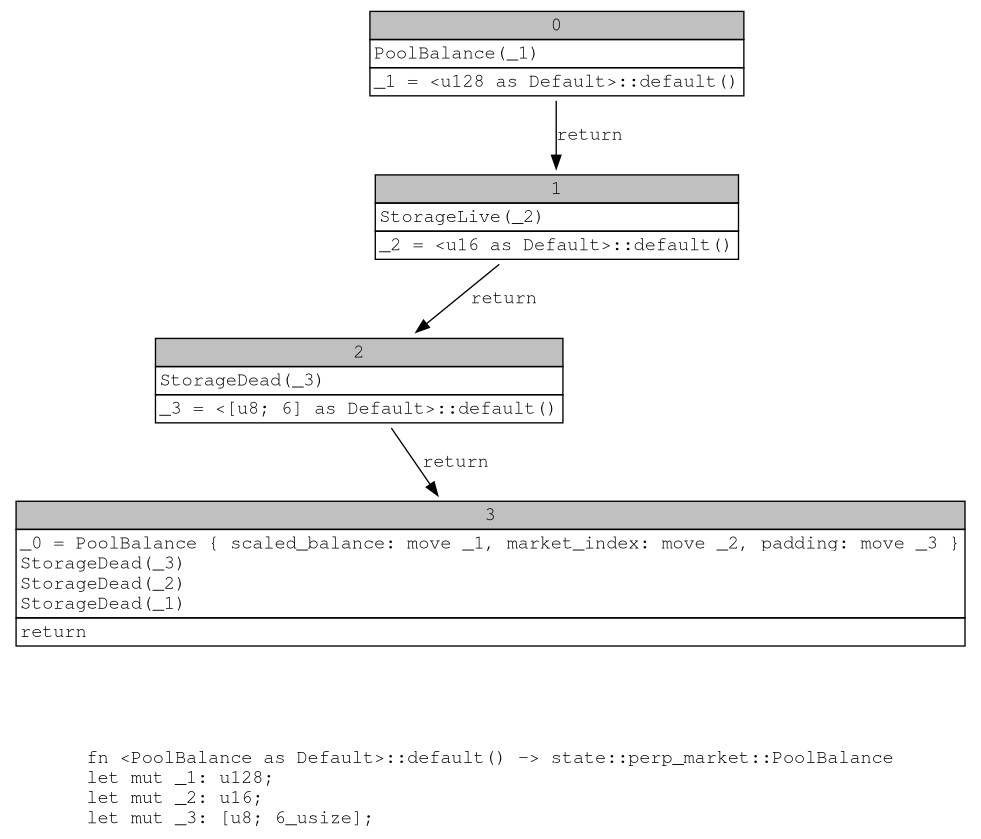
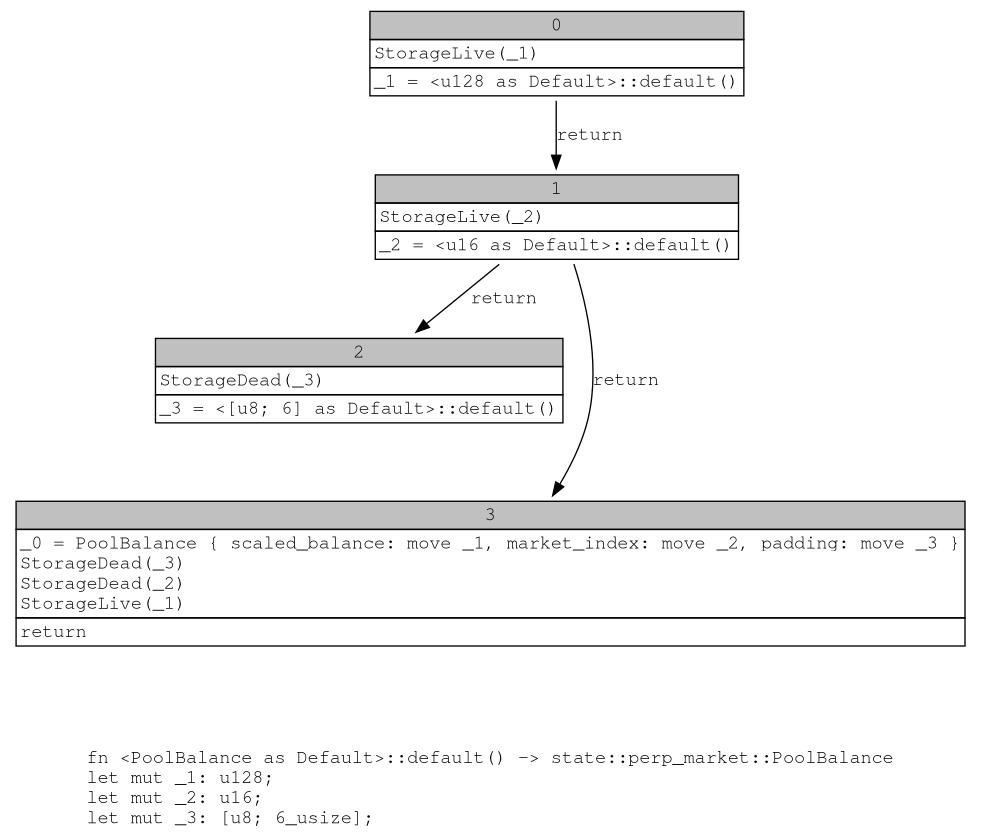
(457, 53) -> (457, 53)
(411, 456) -> (593, 376)
(103, 603) -> (103, 603)
